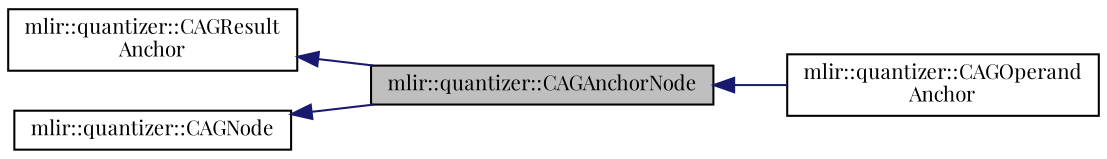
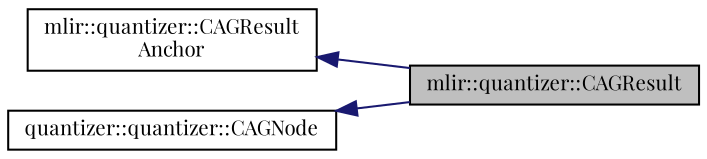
(542, 85) -> (555, 85)
(943, 85) -> none
(153, 130) -> (172, 130)
